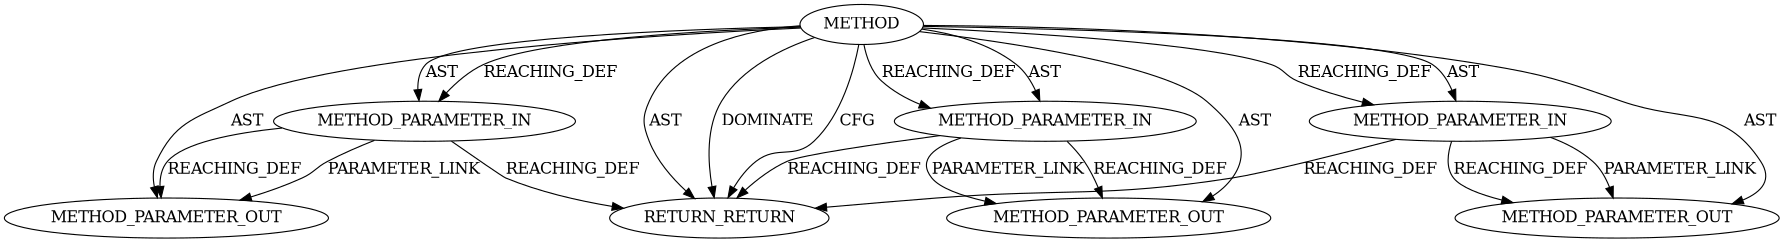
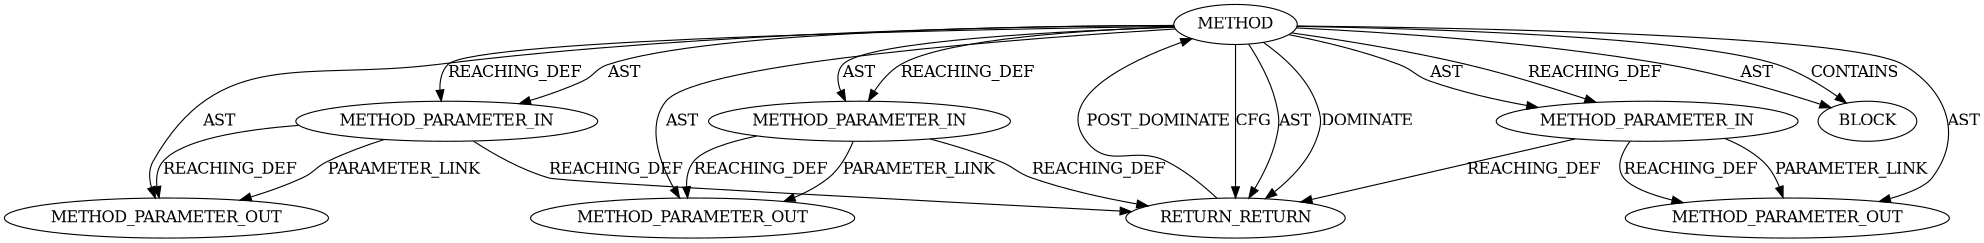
none -> (1867, 121)
none -> (1084, 137)
